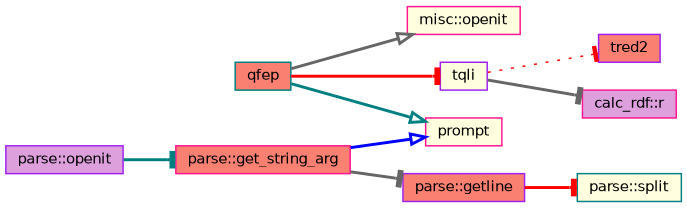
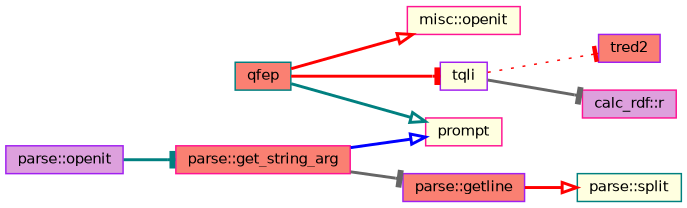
(345, 54) -> (345, 54)
(547, 188) -> (543, 188)
